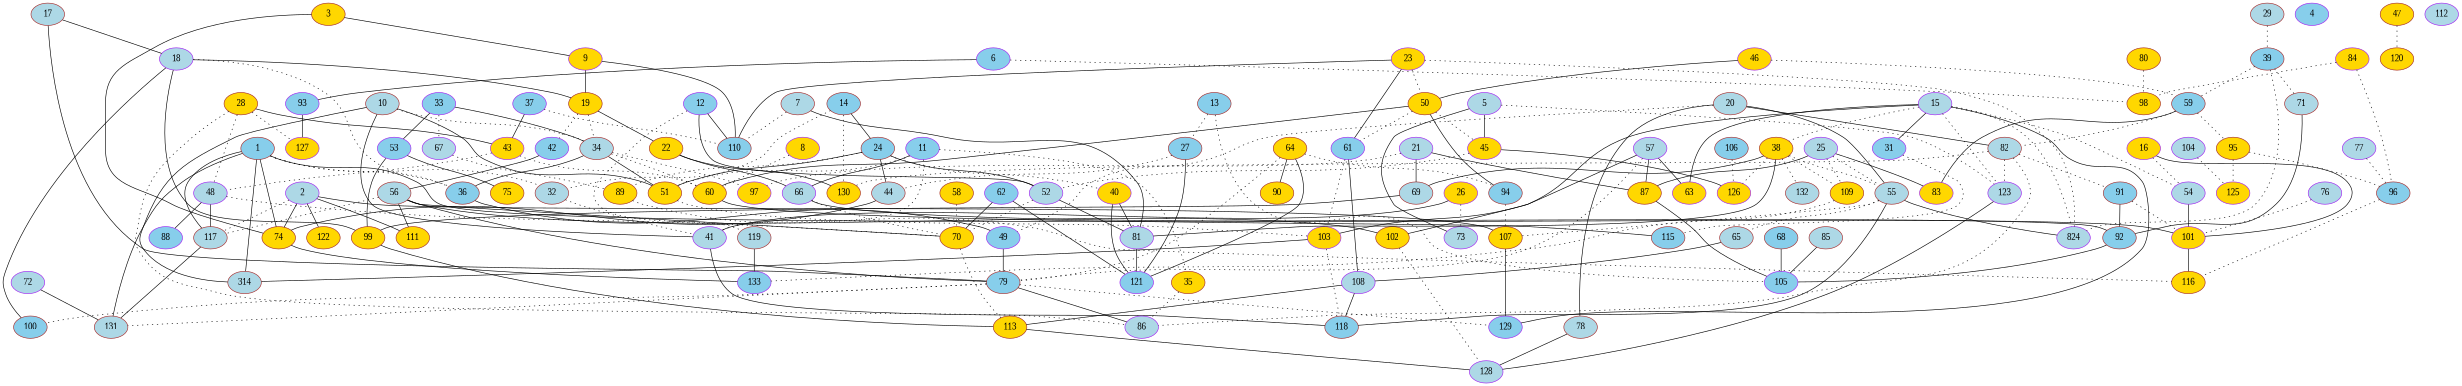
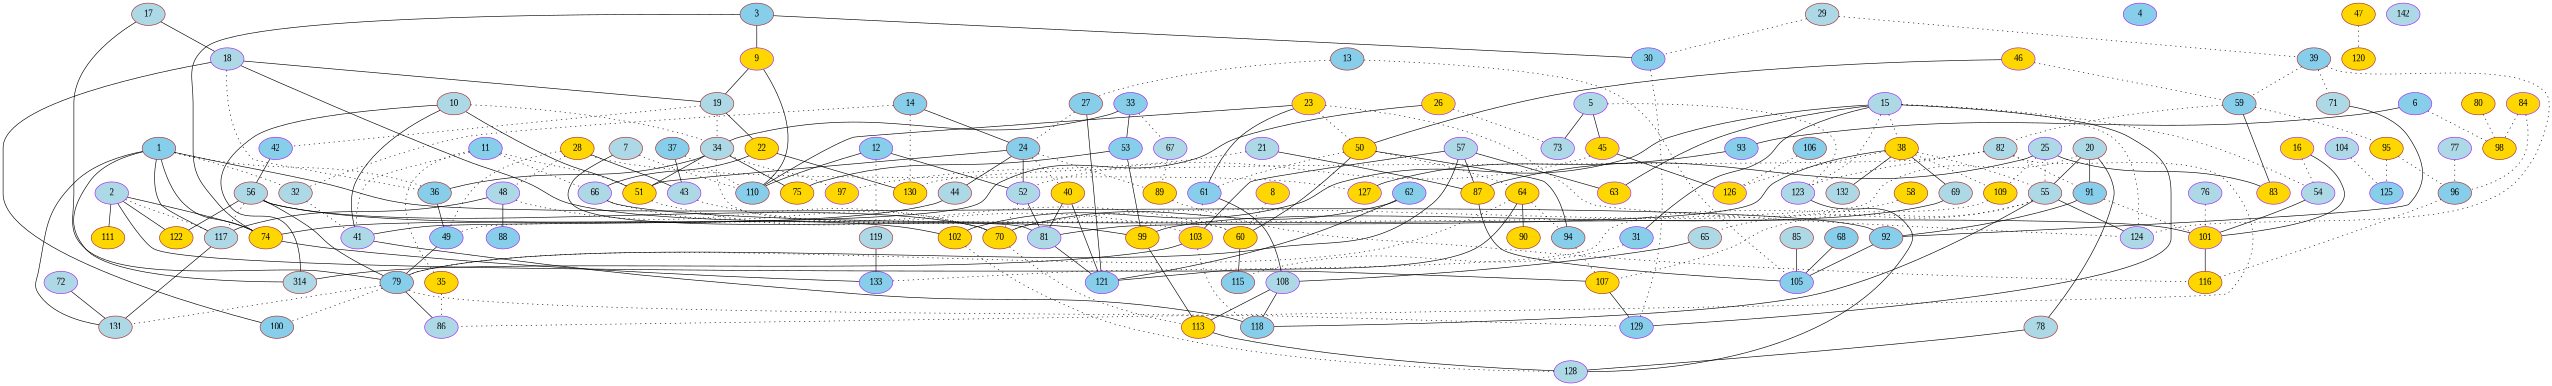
(328, 14) -> (757, 14)
(2442, 14) -> (2403, 14)
none -> (1648, 59)
(530, 104) -> (672, 148)
(585, 104) -> (717, 104)
(1455, 126) -> (1443, 166)
(1867, 126) -> (2090, 171)
(507, 148) -> (684, 193)
none -> (753, 169)
(861, 171) -> (534, 168)
(1789, 171) -> (1872, 171)
(1045, 174) -> (1049, 130)
(1416, 174) -> none
(339, 175) -> none
(1114, 193) -> (1068, 193)
(2233, 193) -> (2386, 193)
(405, 220) -> (216, 214)
(2074, 238) -> (2137, 238)
(1348, 270) -> (1141, 256)
(536, 310) -> (491, 175)
